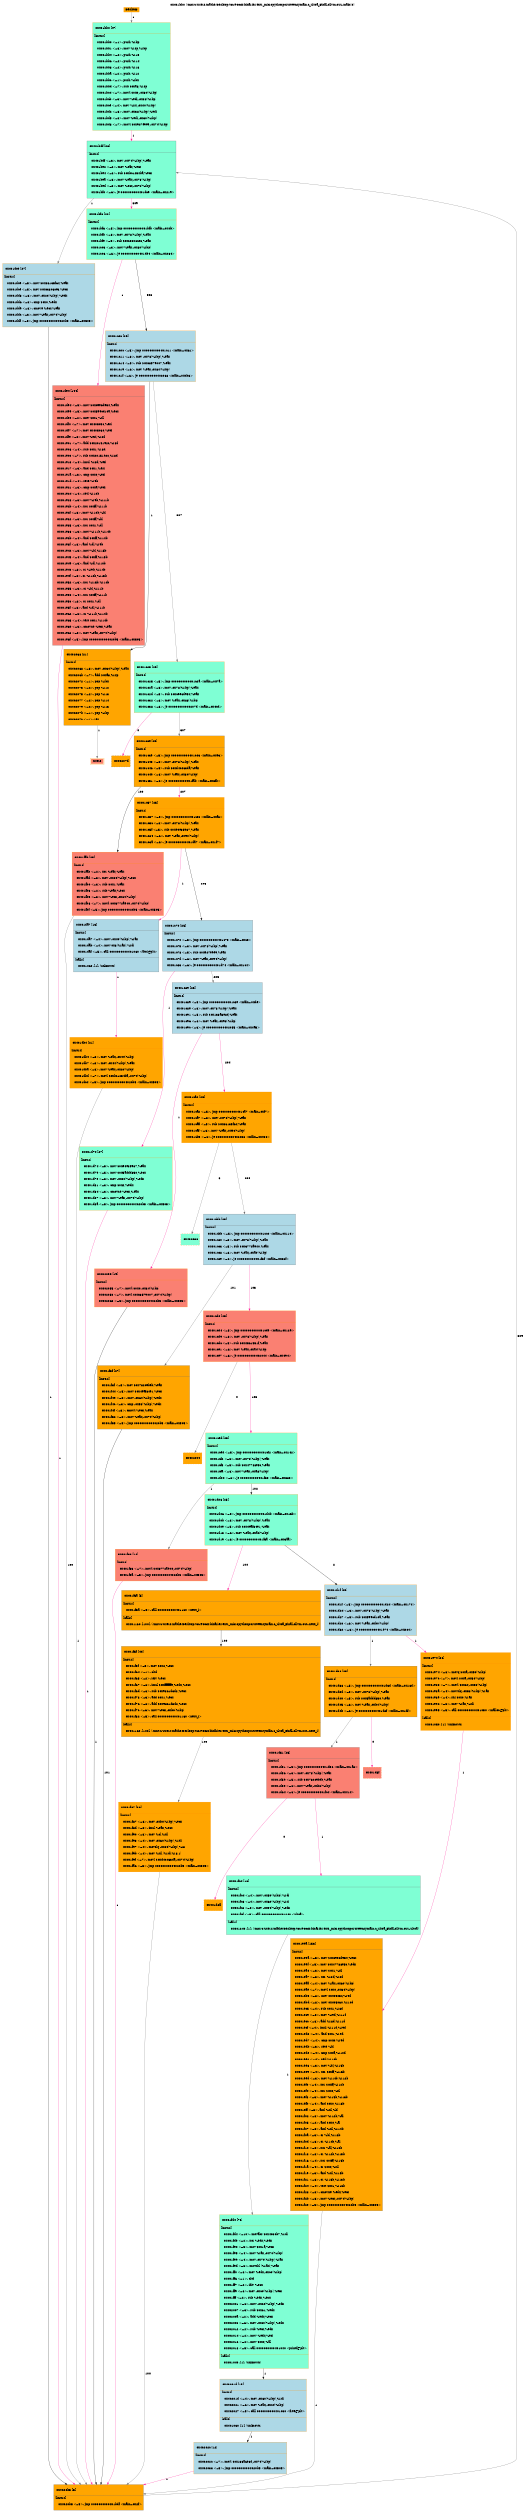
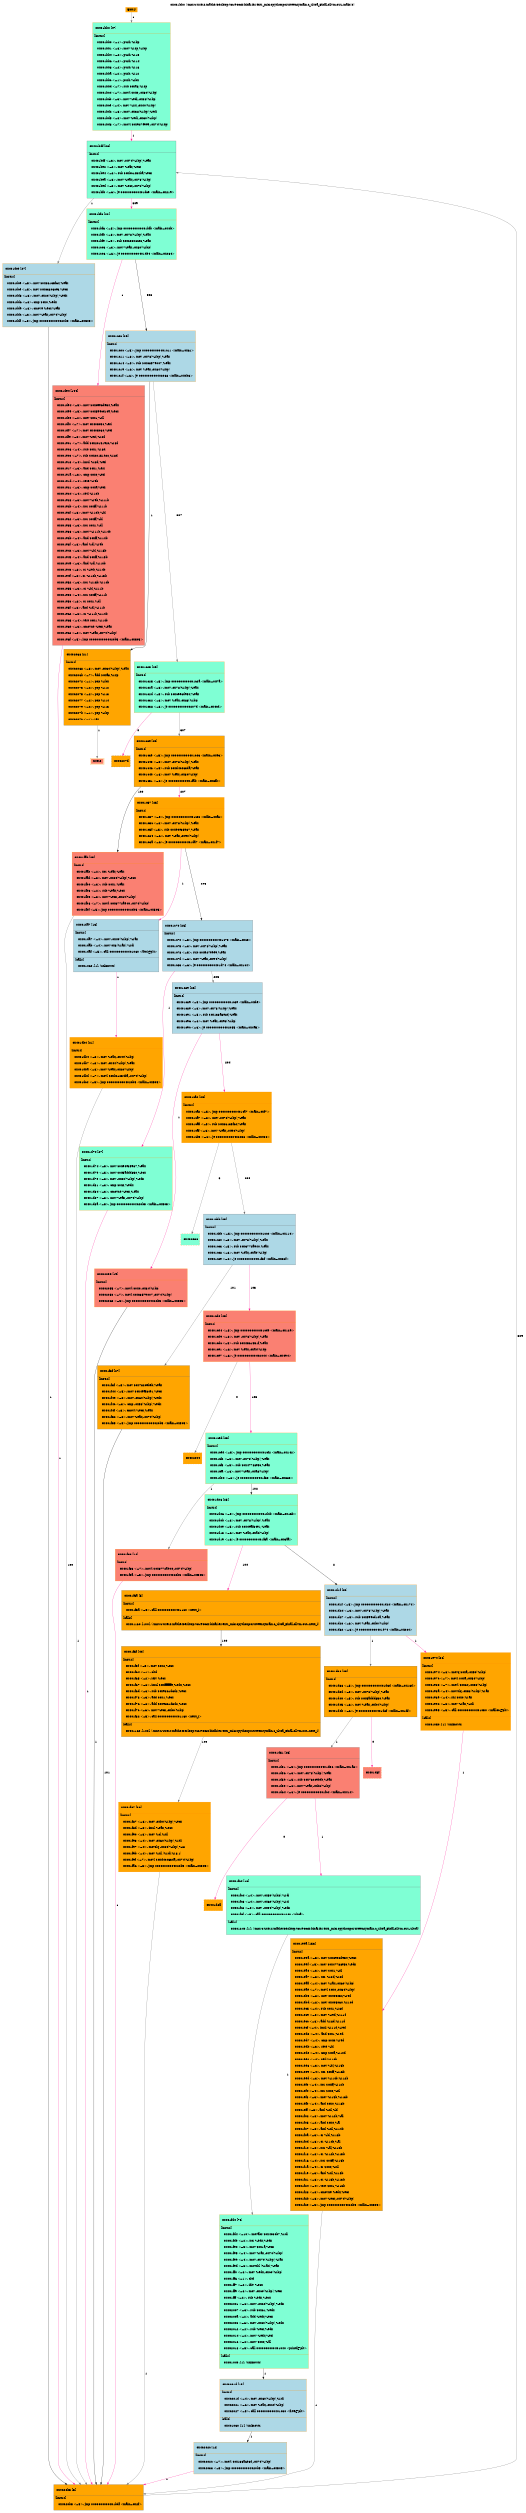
(131, 10) -> (131, 10)
(148, 2374) -> (146, 2374)
